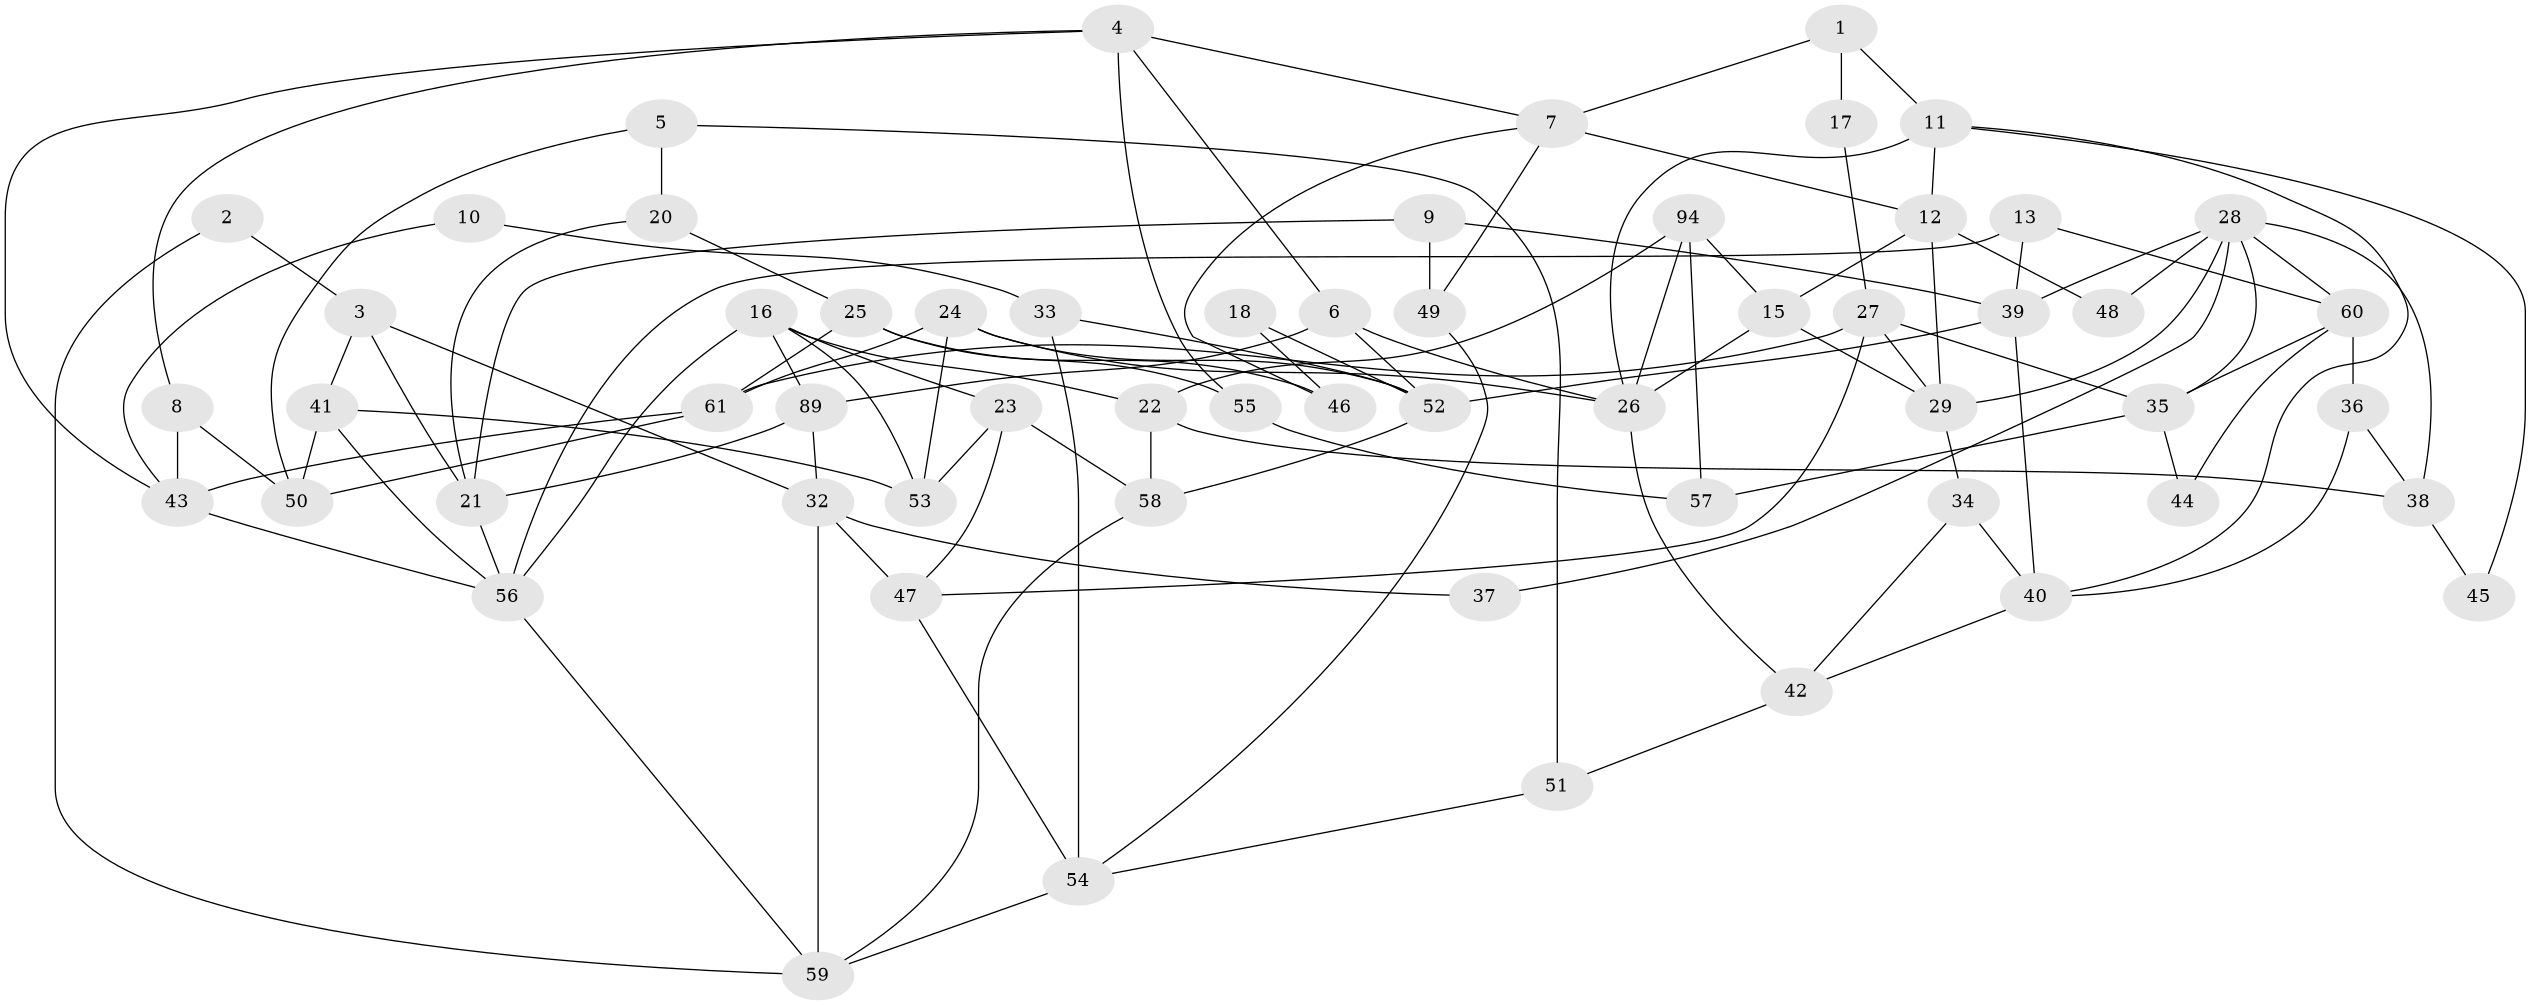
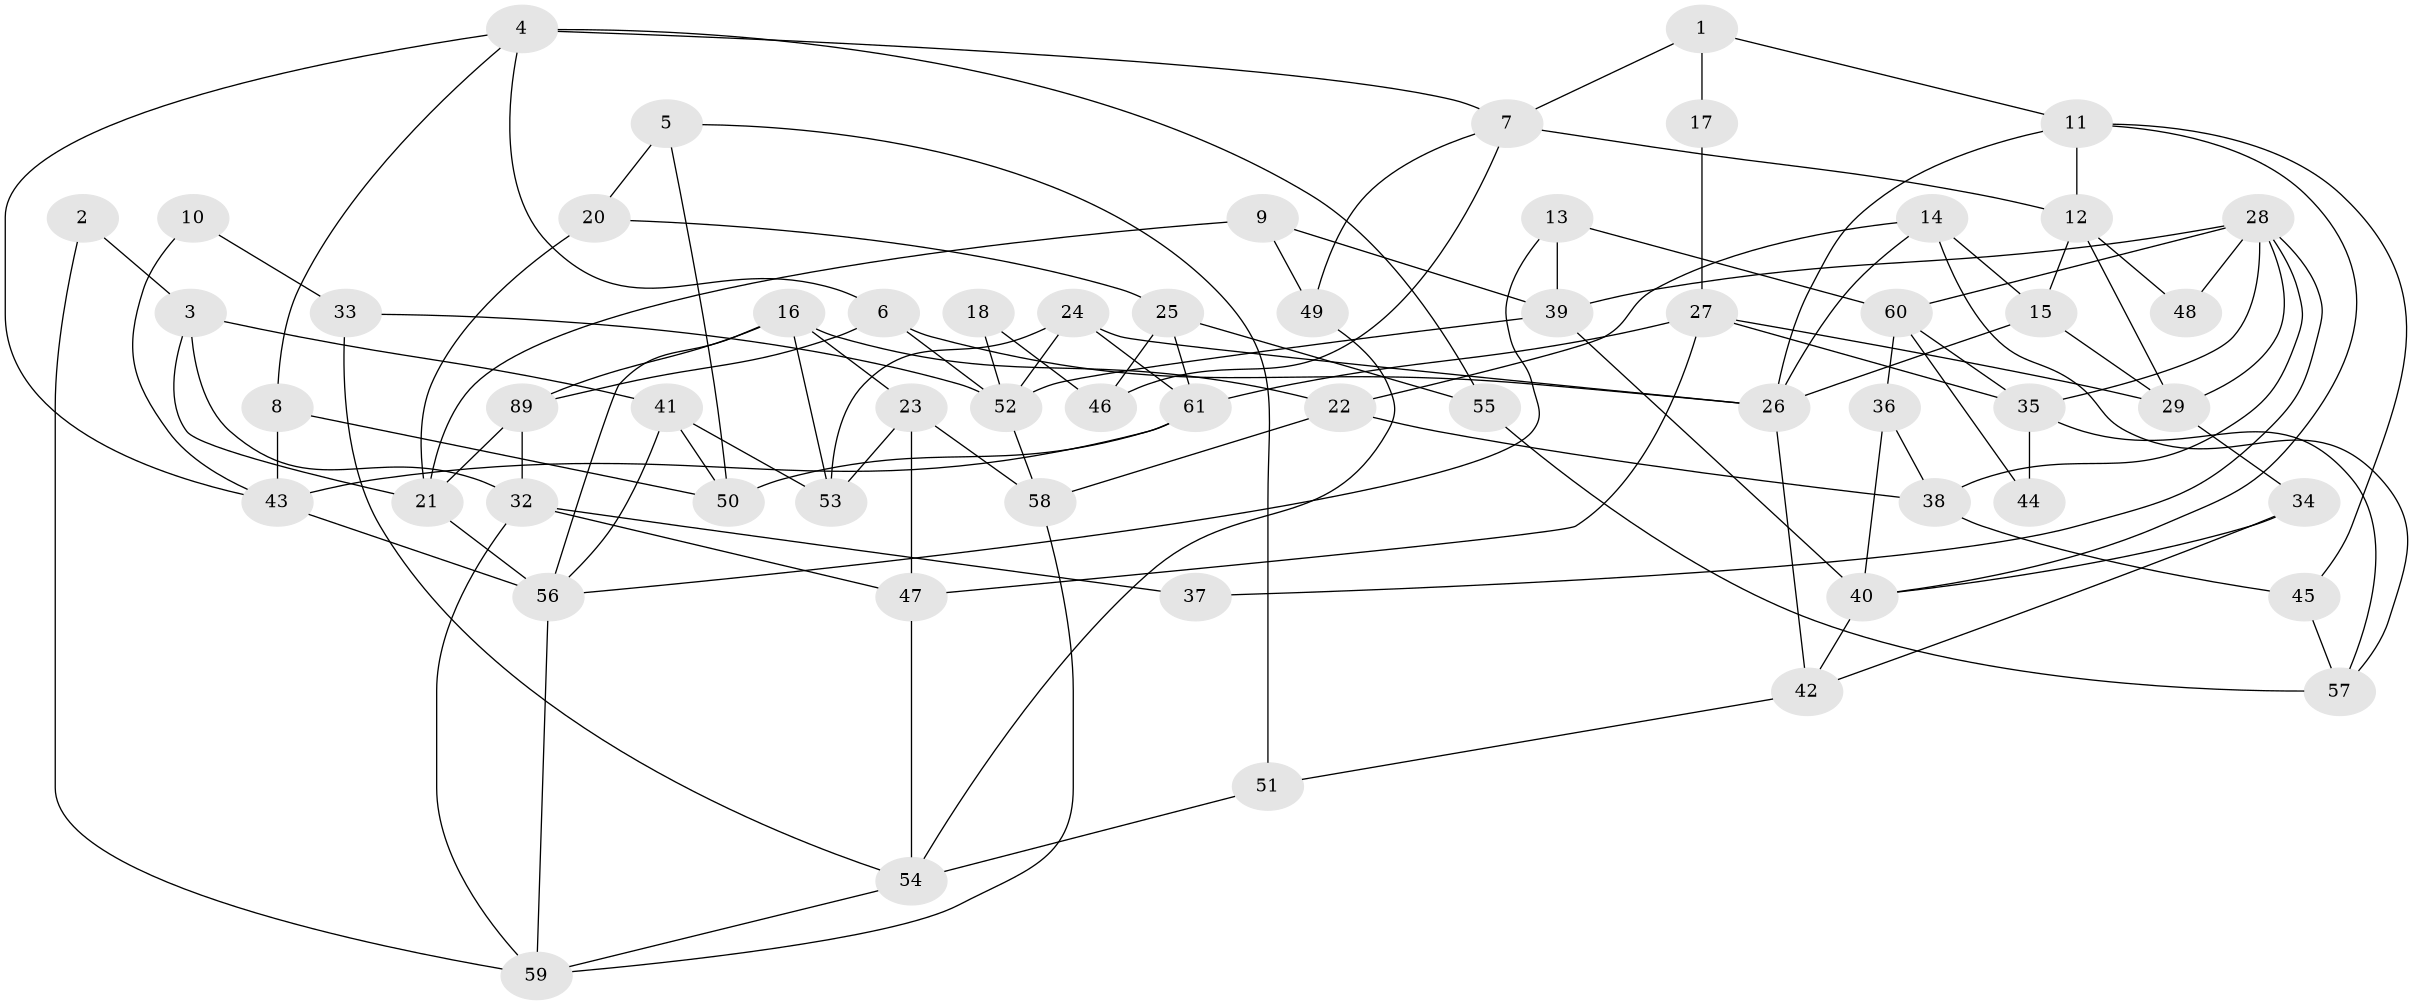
(1689, 218) -> (1932, 218)
none -> (2322, 644)
